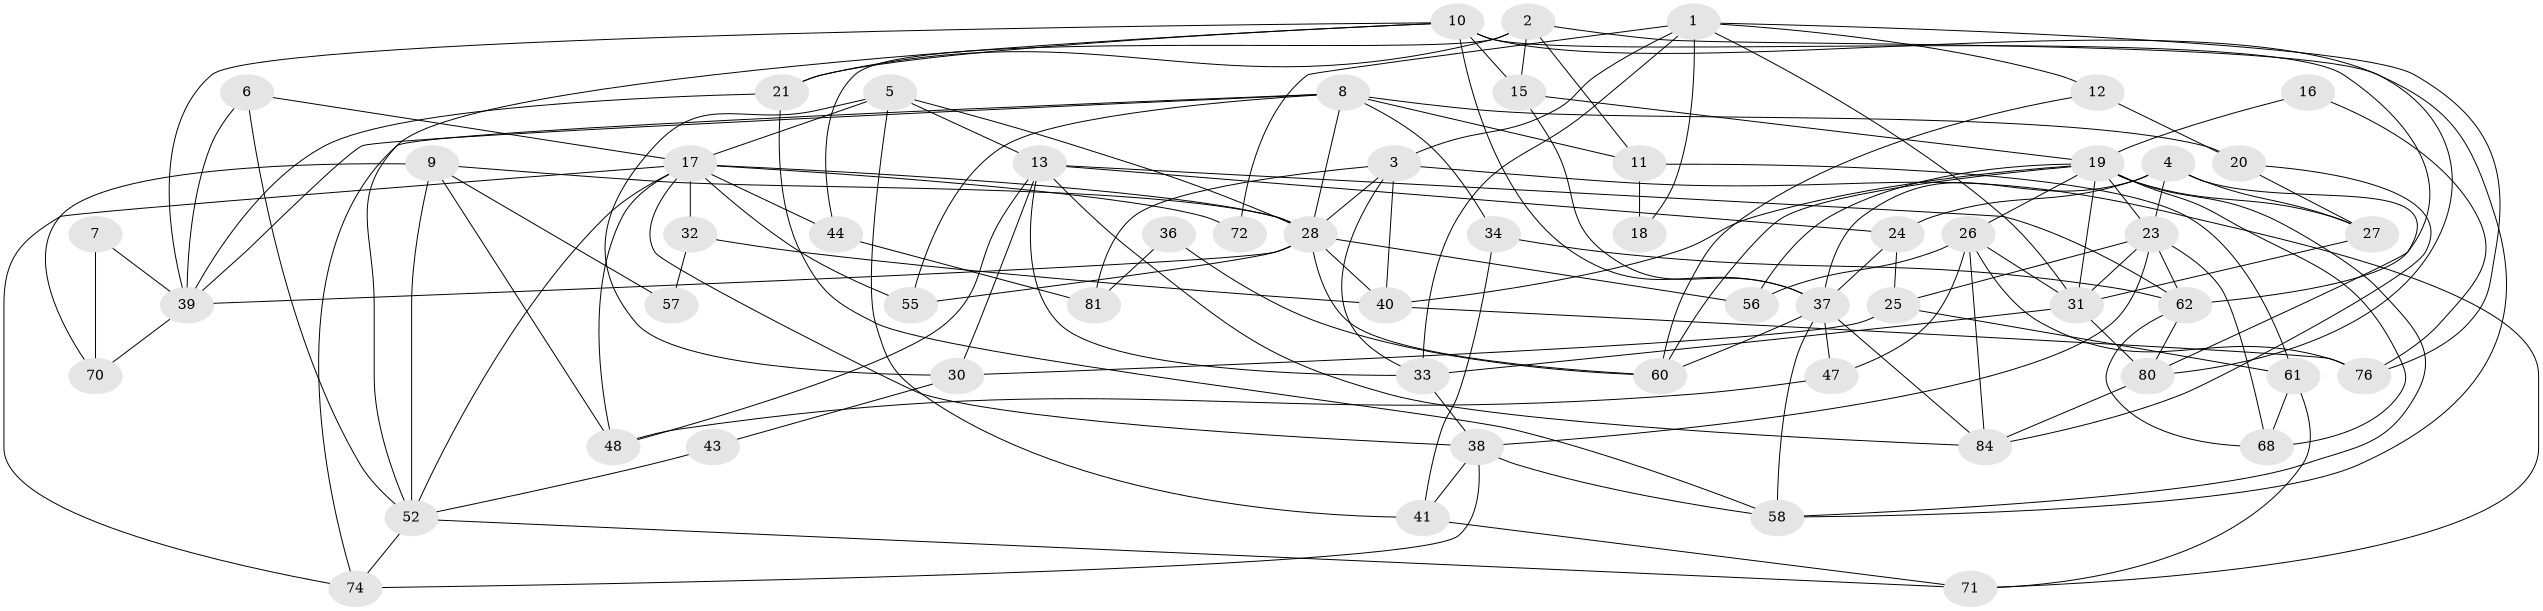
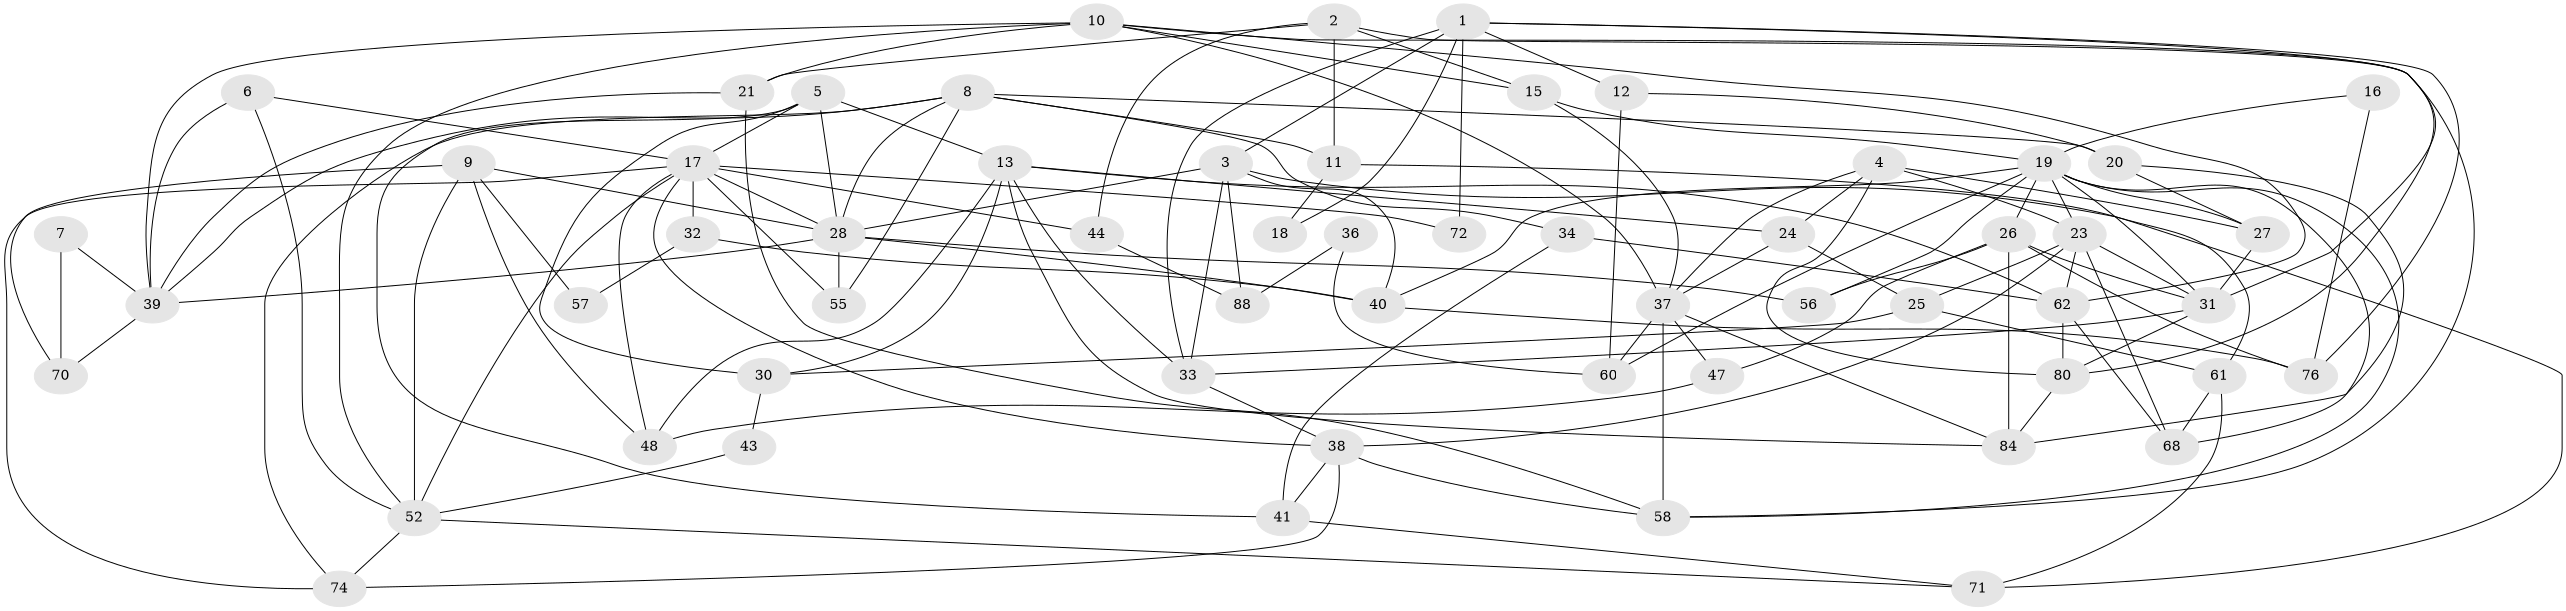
(1094, 305) -> (1243, 305)
(1449, 354) -> none
